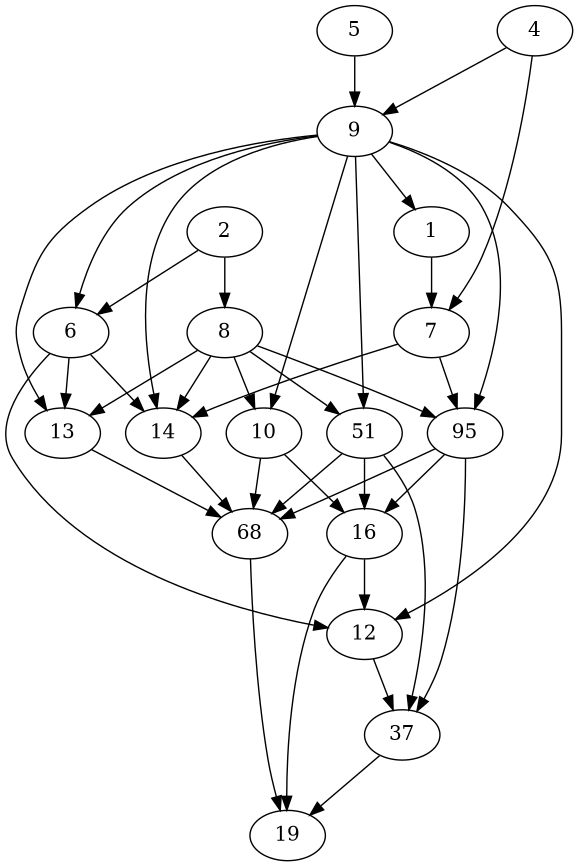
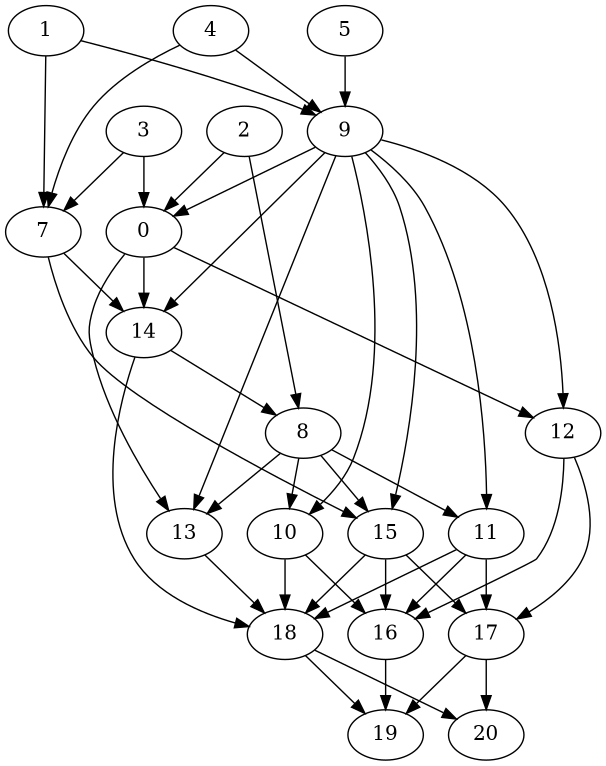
none -> (144, 131)
(389, 176) -> (193, 72)
(71, 333) -> (144, 232)
(198, 377) -> (217, 379)
(365, 433) -> (486, 534)
(465, 433) -> (386, 534)
(250, 534) -> (285, 634)
(365, 577) -> (530, 563)
(402, 735) -> (486, 634)
none -> (486, 735)
